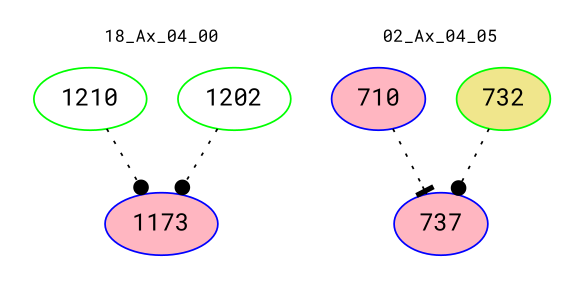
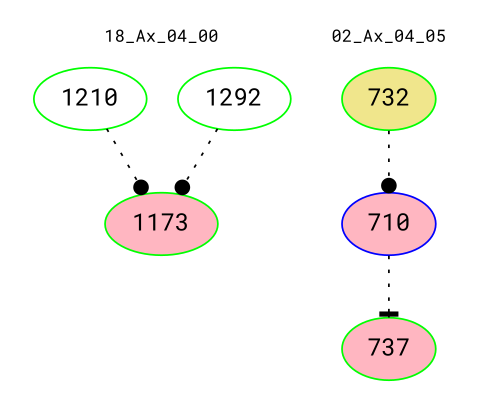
(234, 99) -> (234, 99)
(475, 155) -> (389, 155)
(161, 224) -> (161, 224)
(441, 224) -> (389, 349)
